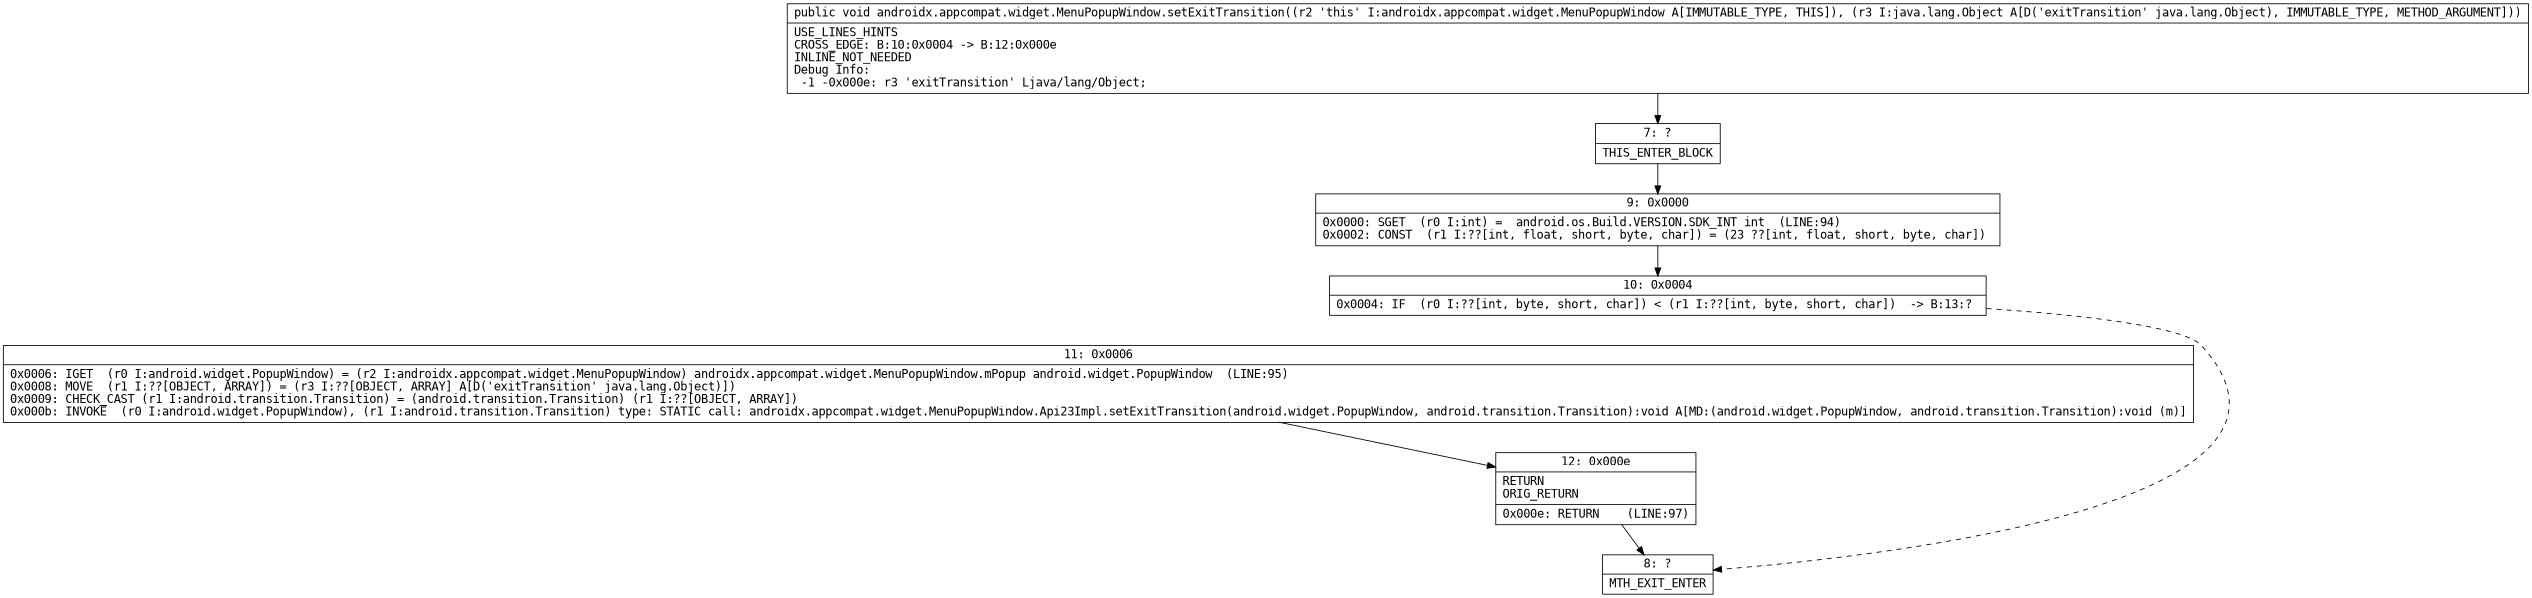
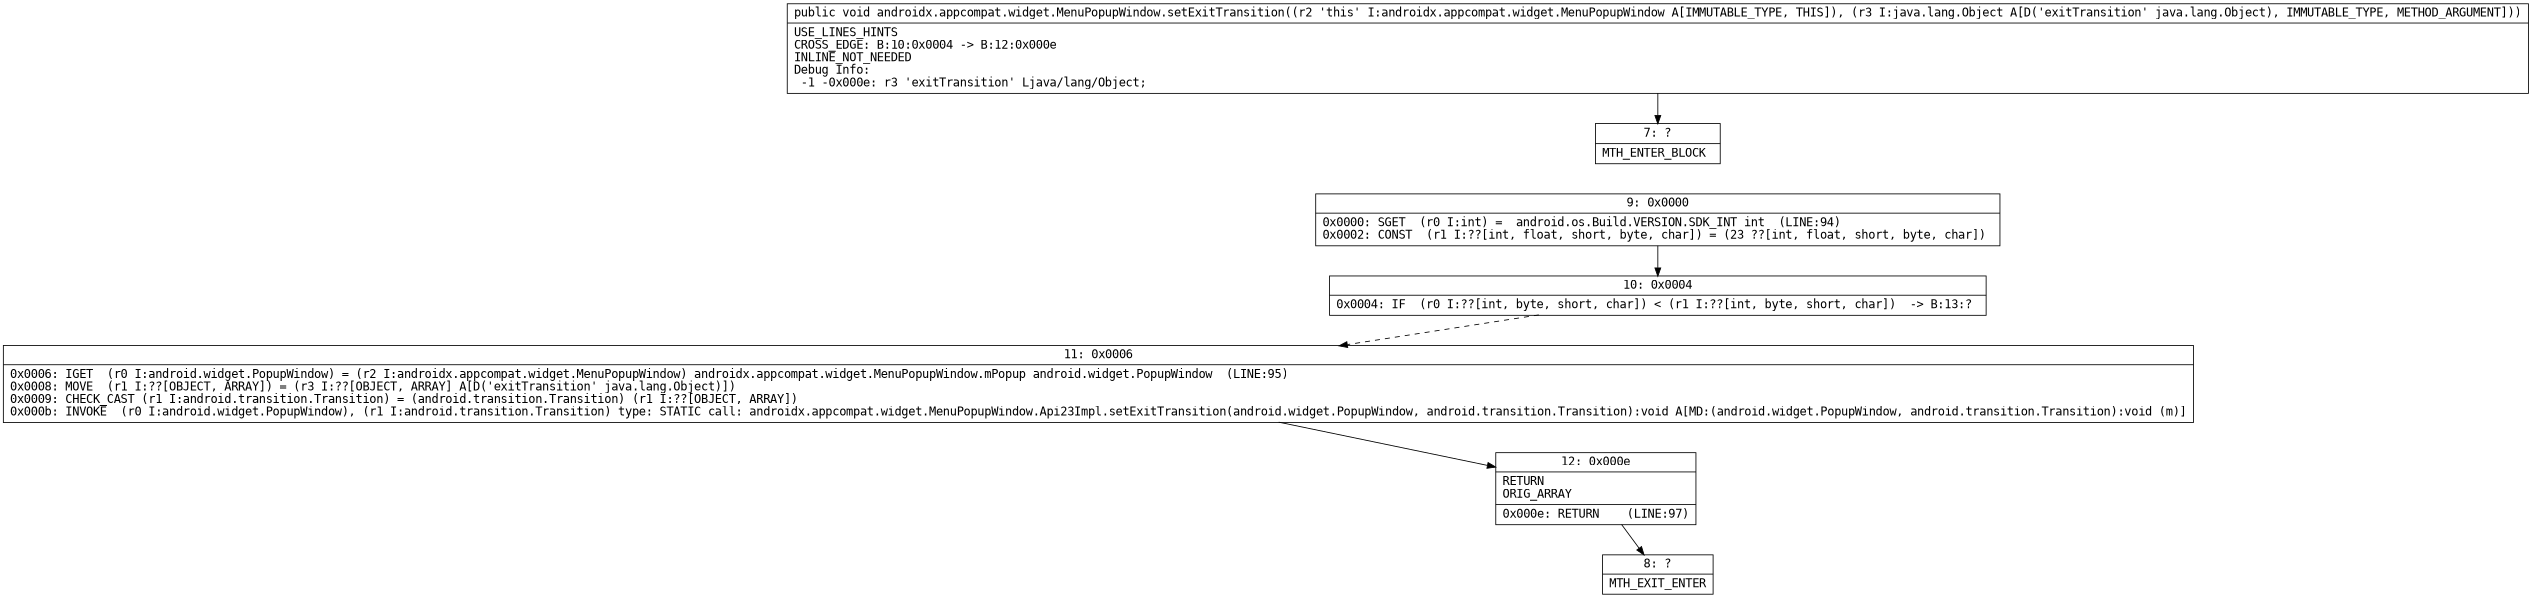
(1658, 153) -> (1654, 153)
(1658, 175) -> none
(2133, 491) -> (1443, 330)
(1541, 494) -> (1537, 494)
